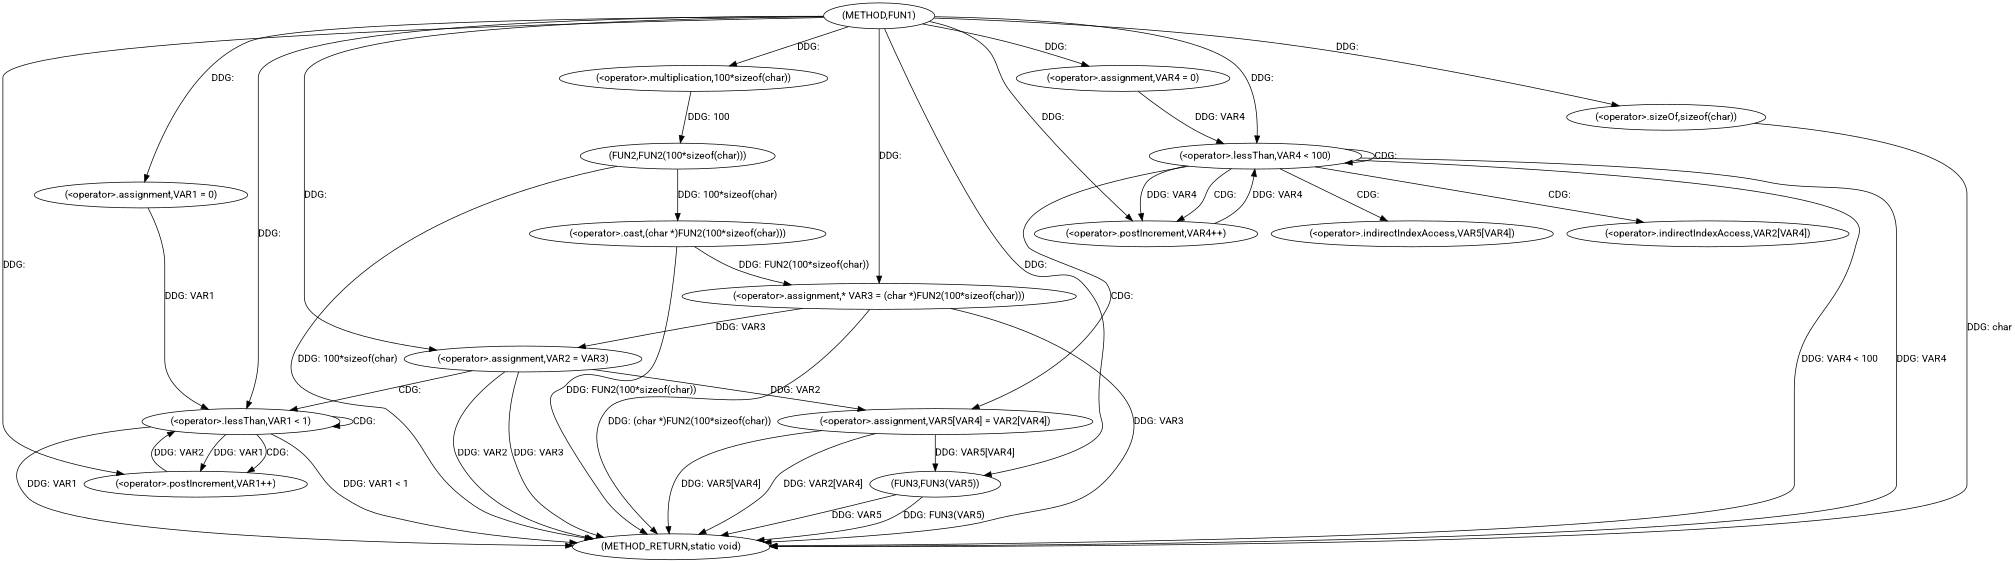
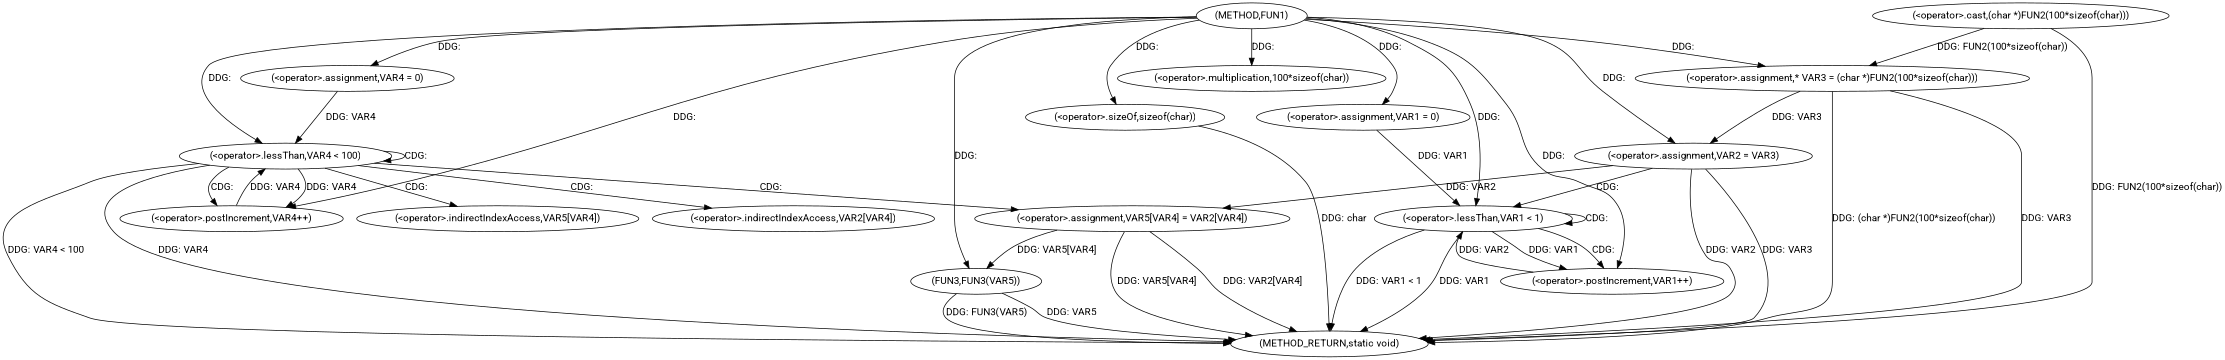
(678, 156) -> none
